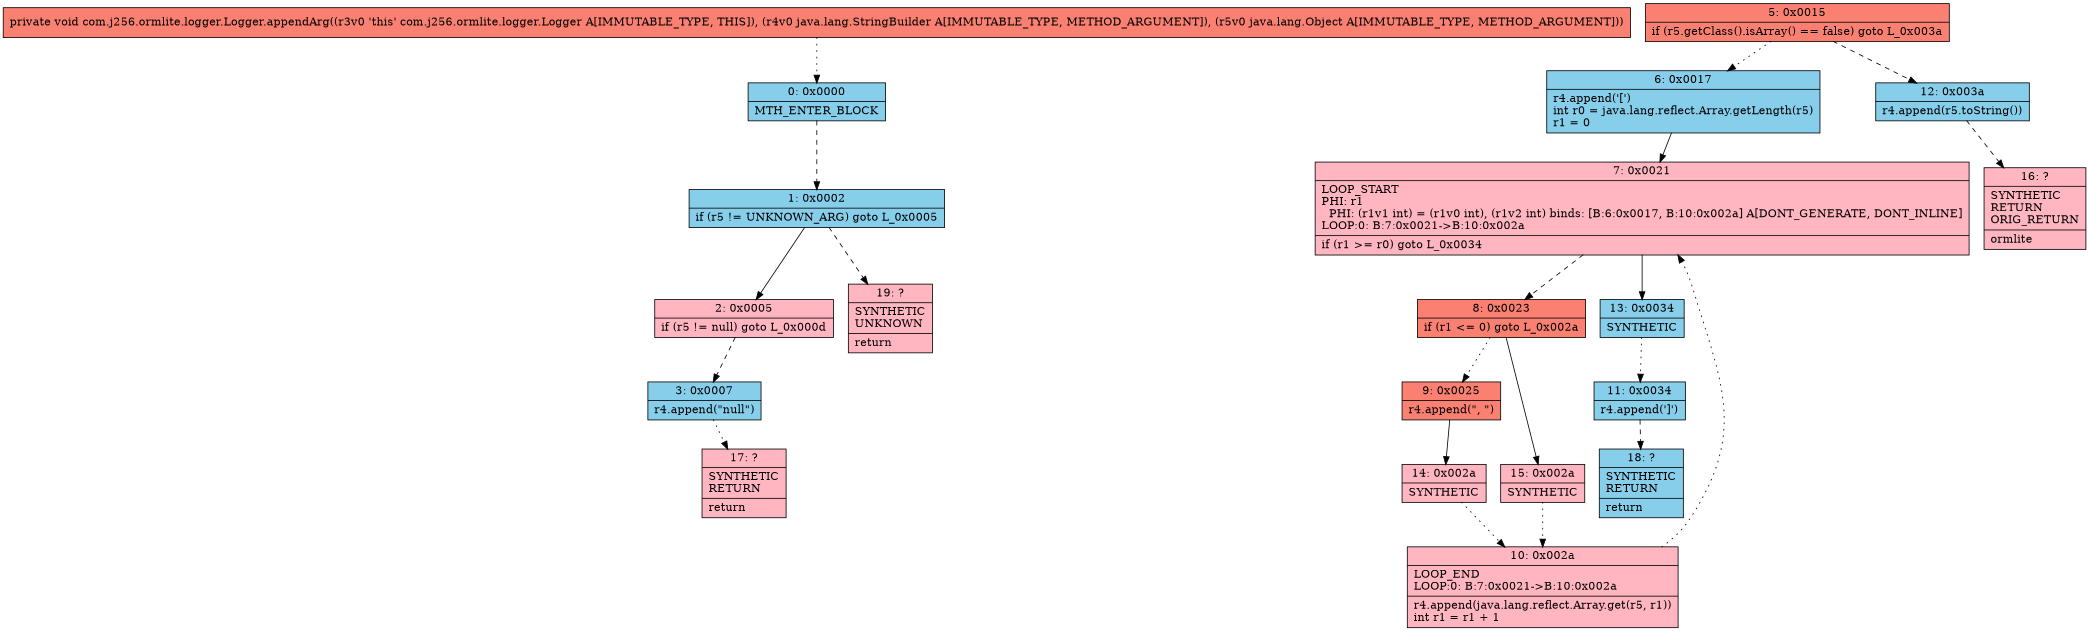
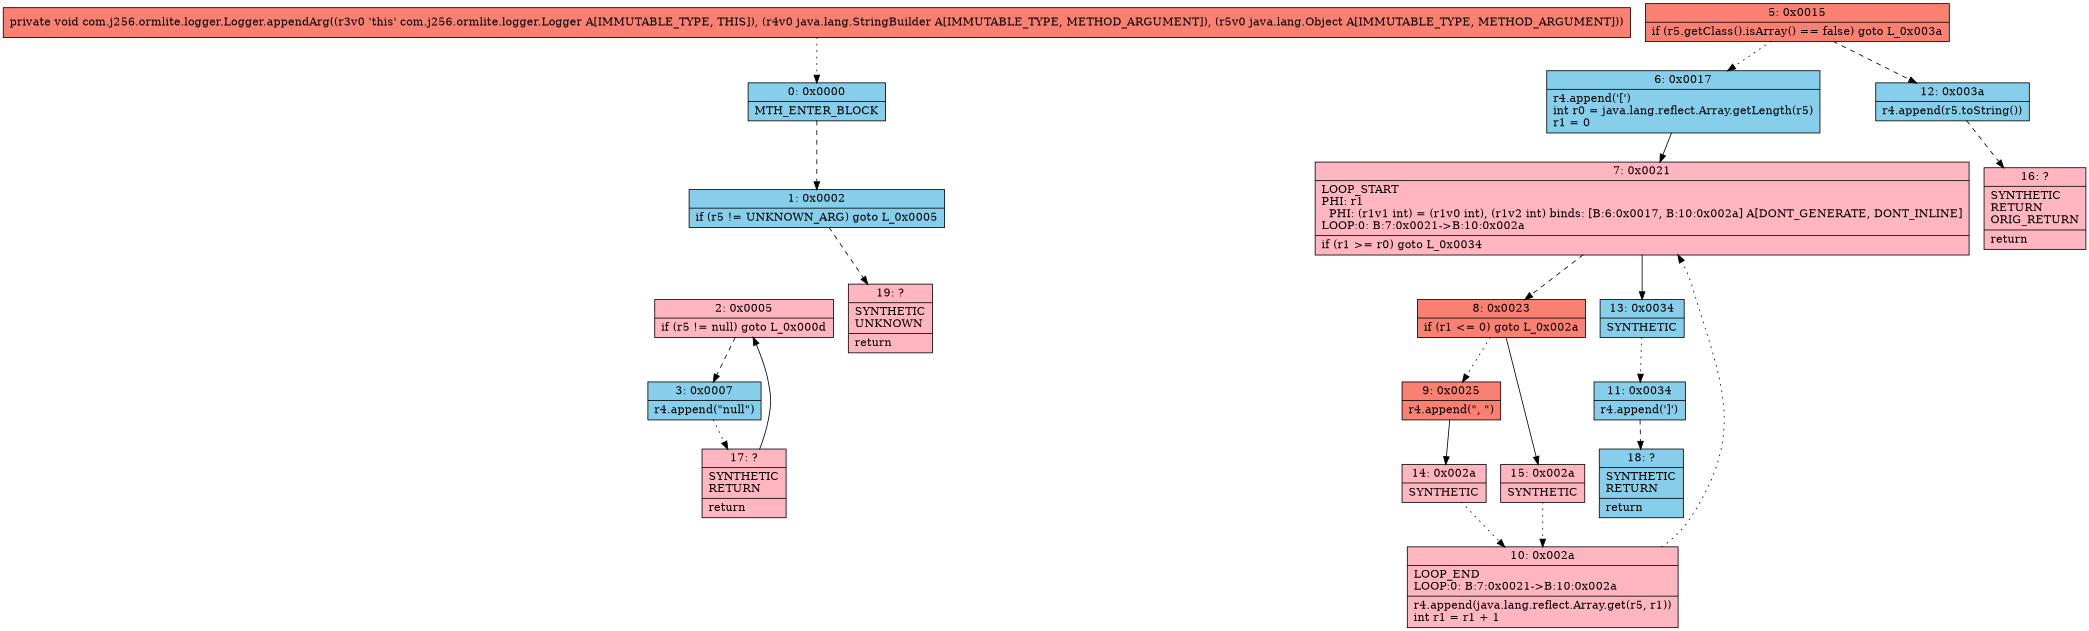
(2012, 239) -> (2009, 239)
(783, 260) -> (770, 397)
